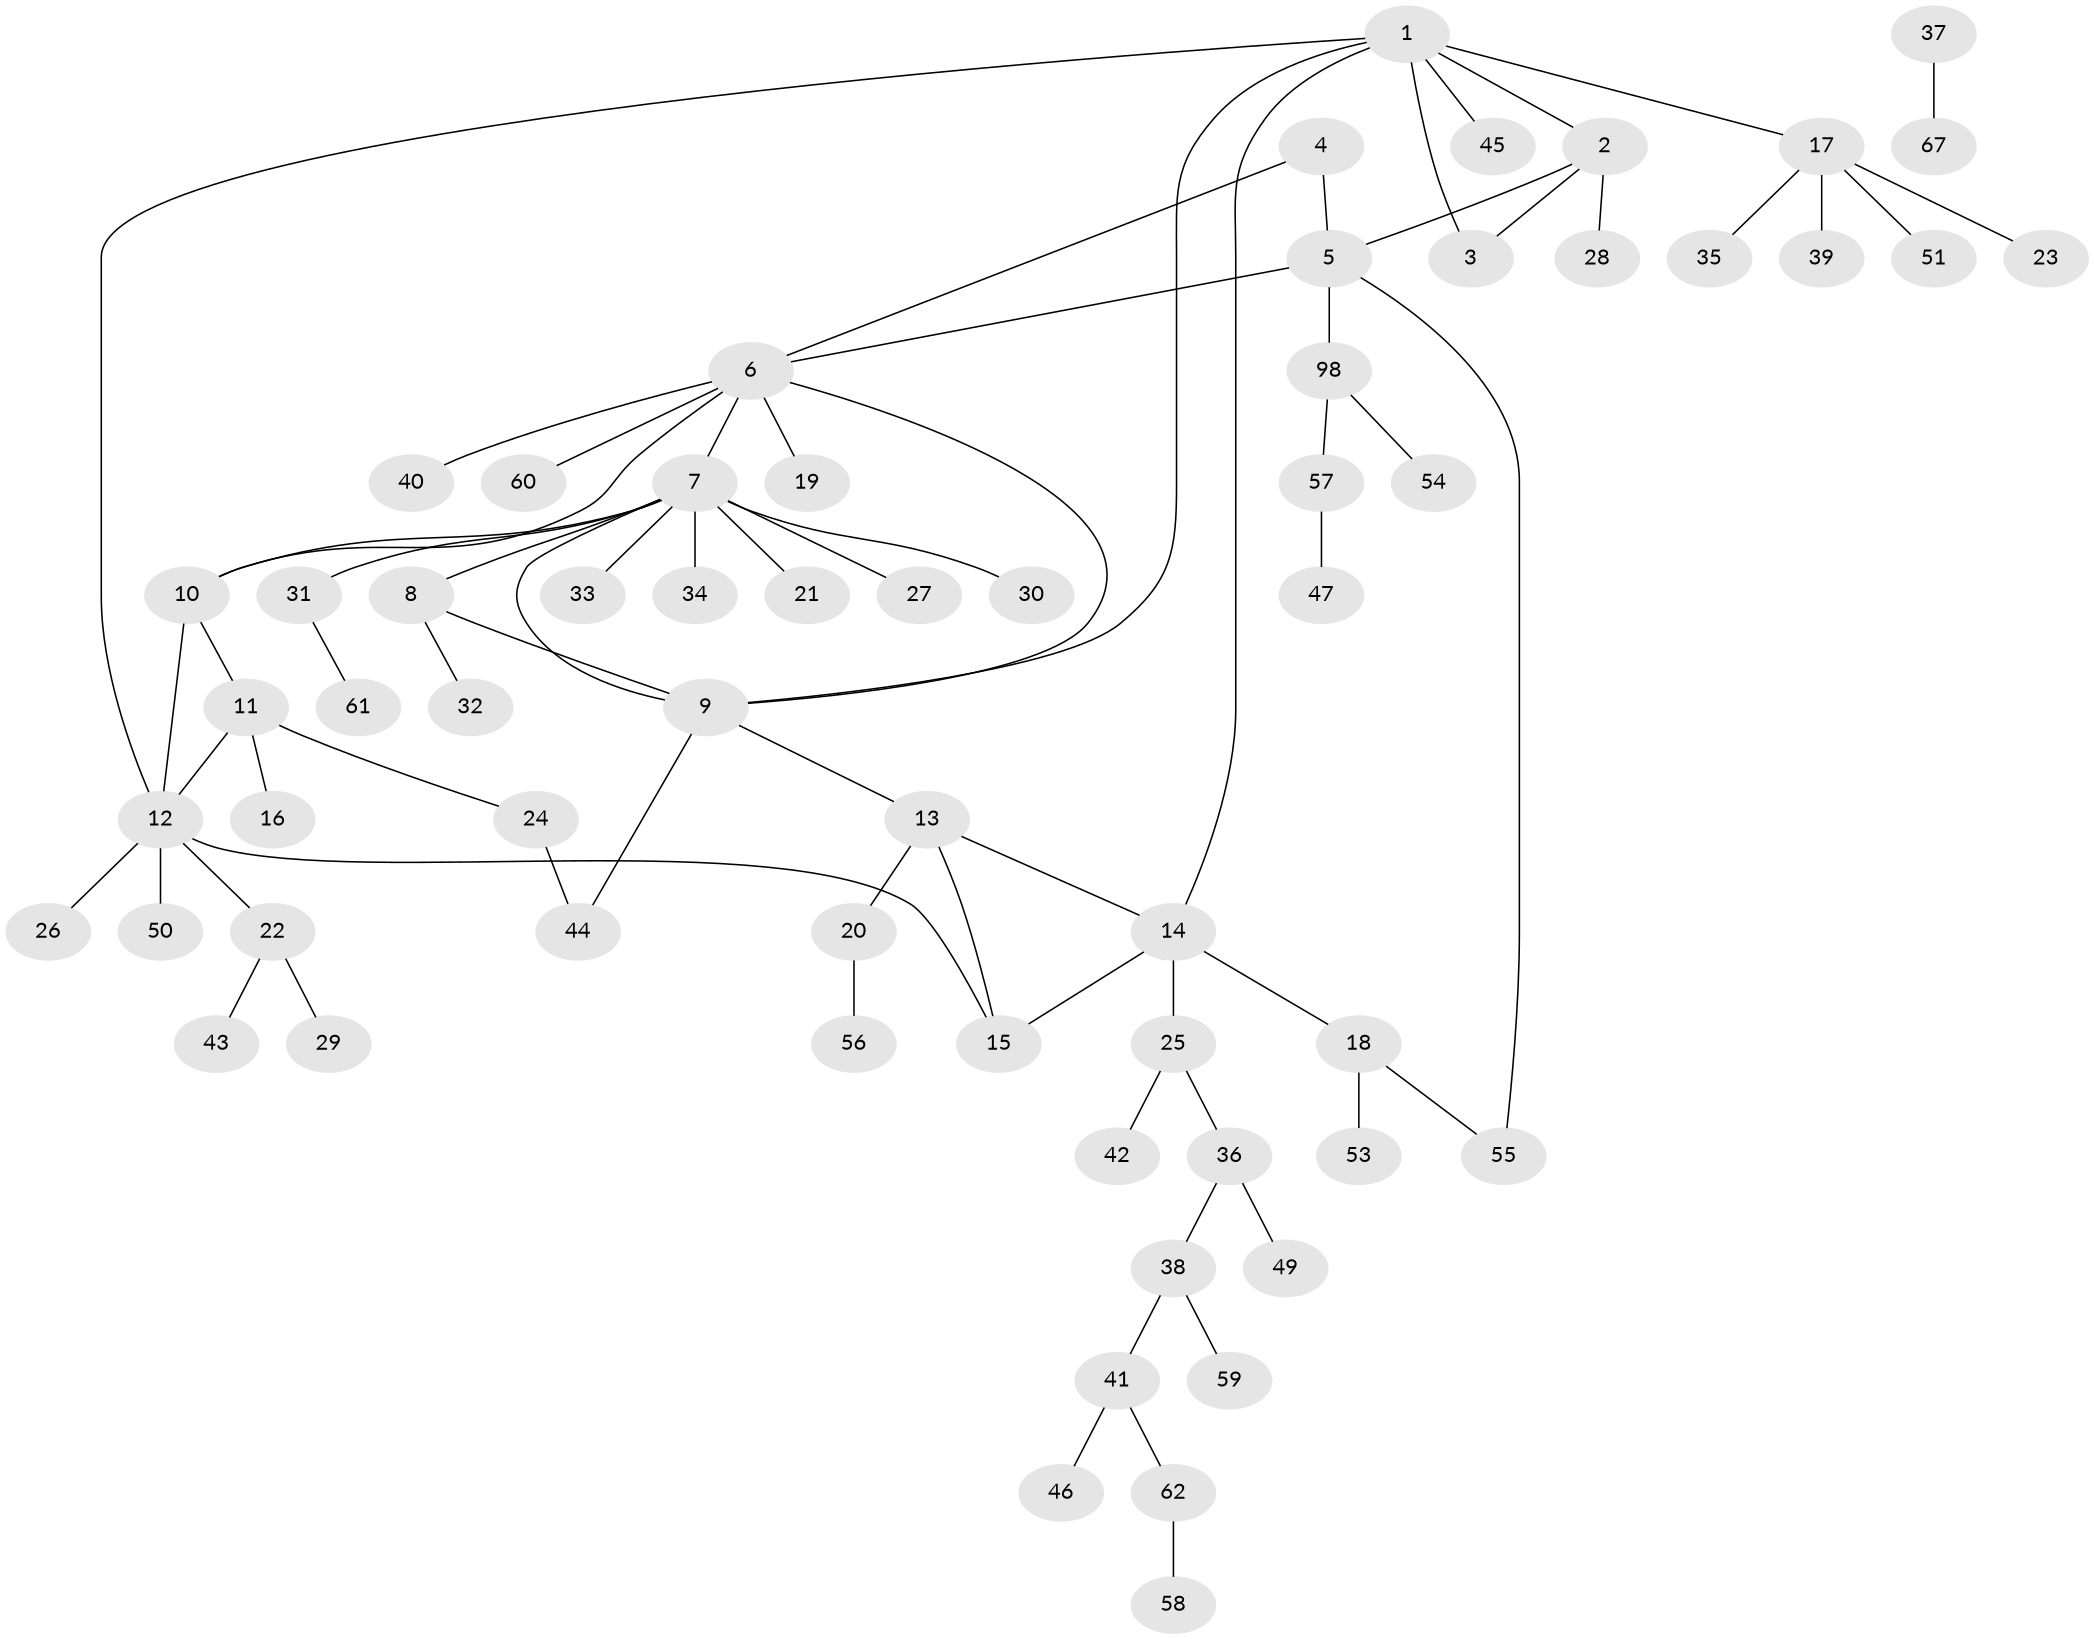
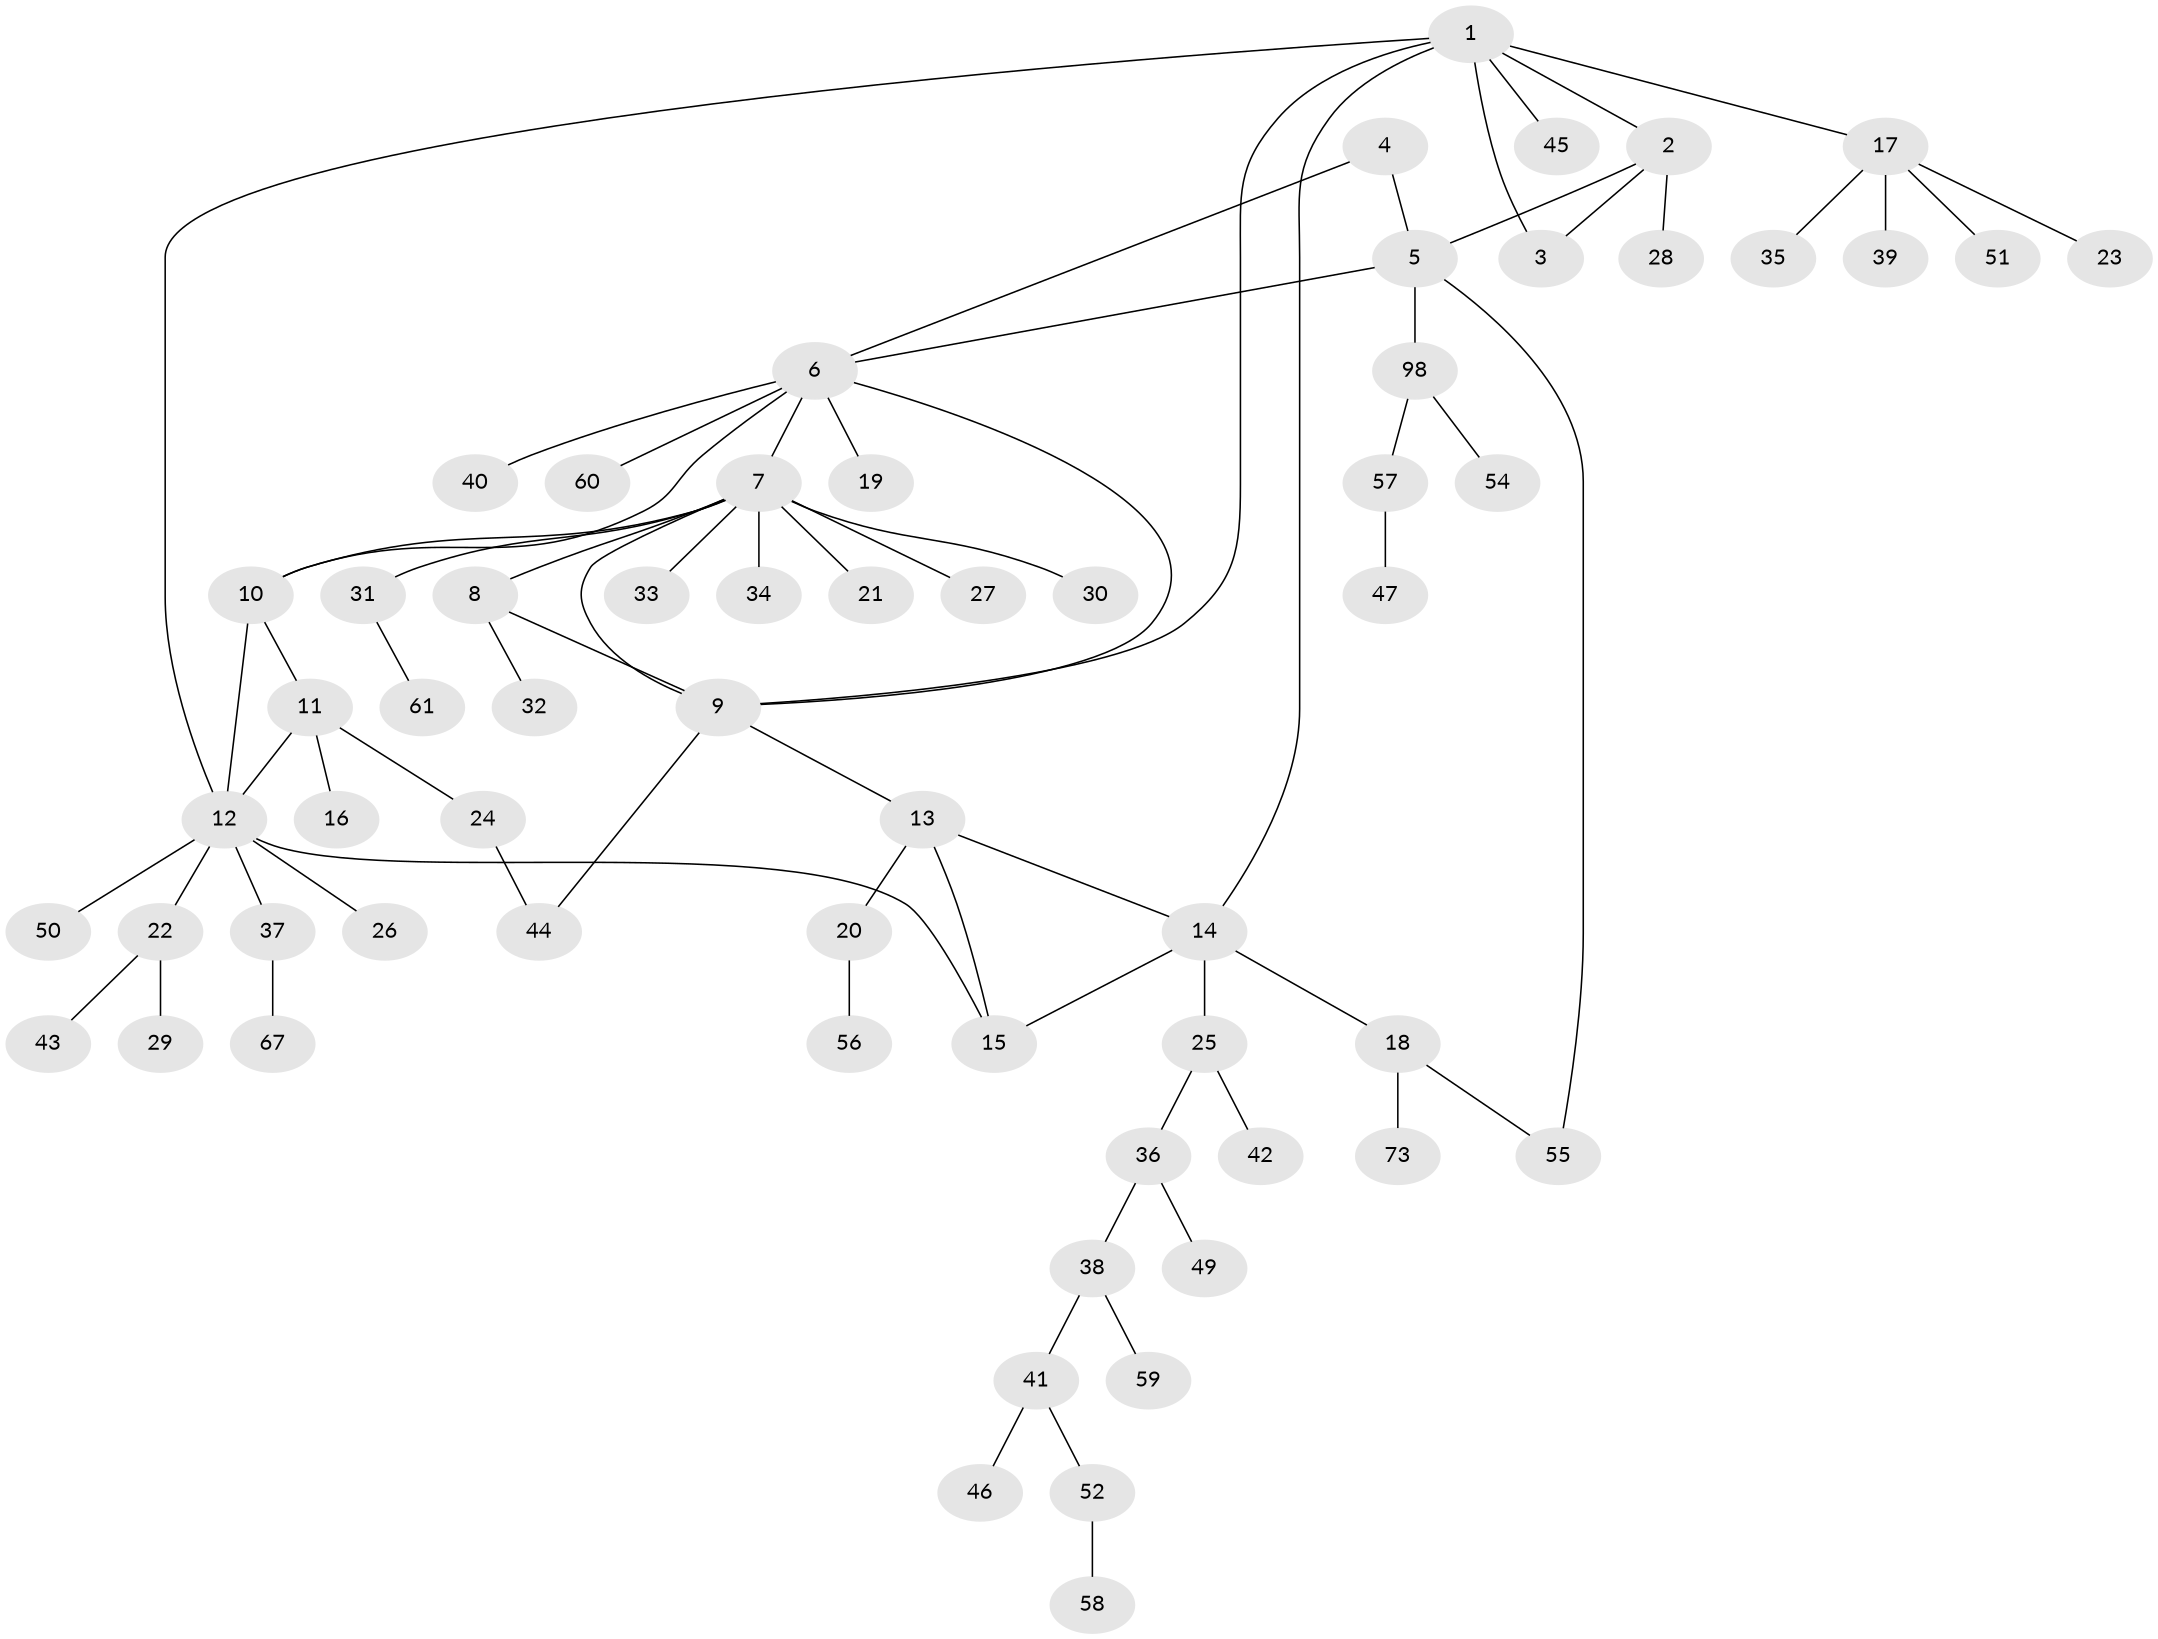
none -> (249, 876)
(1359, 1156) -> (1398, 1156)
(1173, 1493) -> (1092, 1493)
